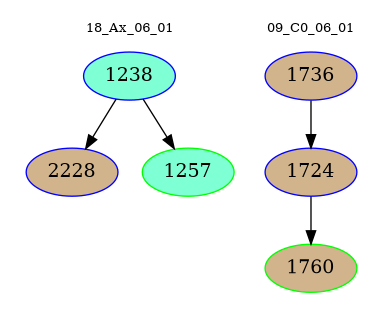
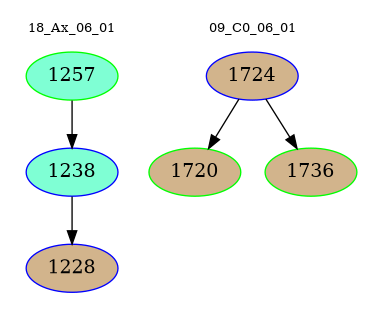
(311, 76) -> (311, 172)
(155, 118) -> (72, 118)
(311, 118) -> (278, 118)
(72, 172) -> (72, 268)
(311, 268) -> (195, 172)
